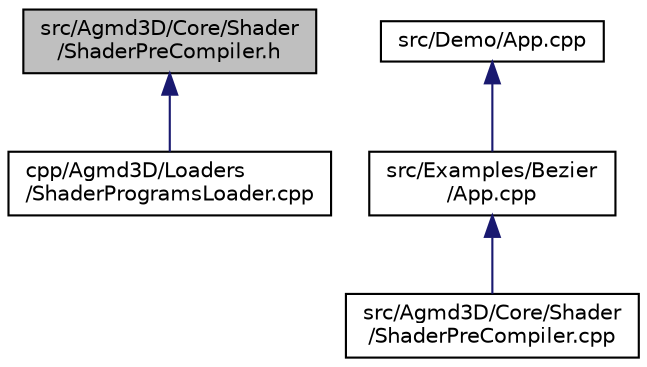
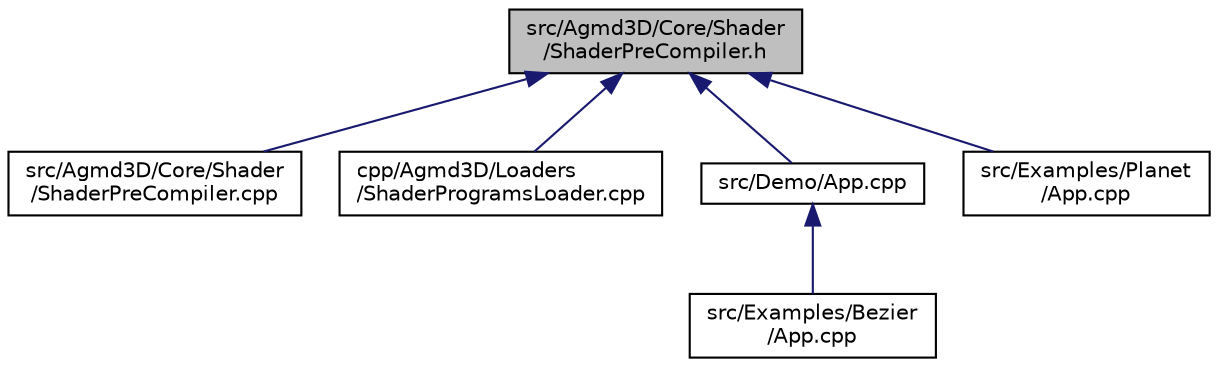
none -> (749, 125)
none -> (1087, 184)
(492, 266) -> (395, 115)
